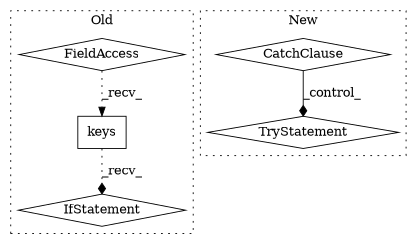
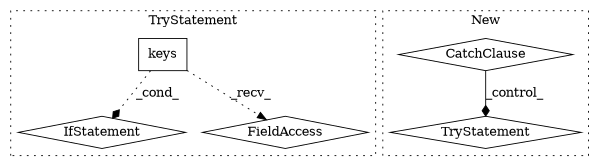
(102, 21) -> (193, 21)
(102, 89) -> (223, 93)
(122, 171) -> (157, 93)
